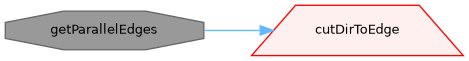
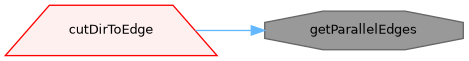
(232, 30) -> (223, 30)
